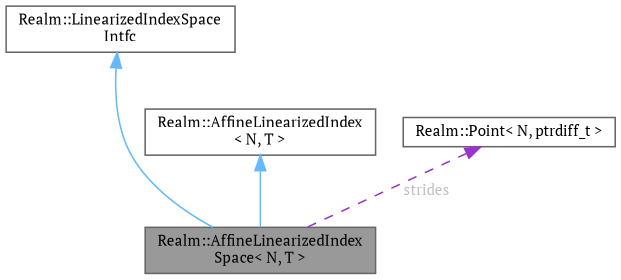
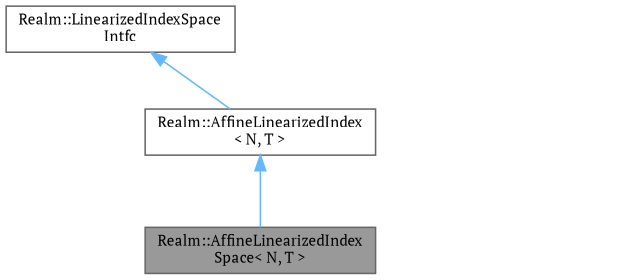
(509, 132) -> none
(137, 164) -> (197, 85)
